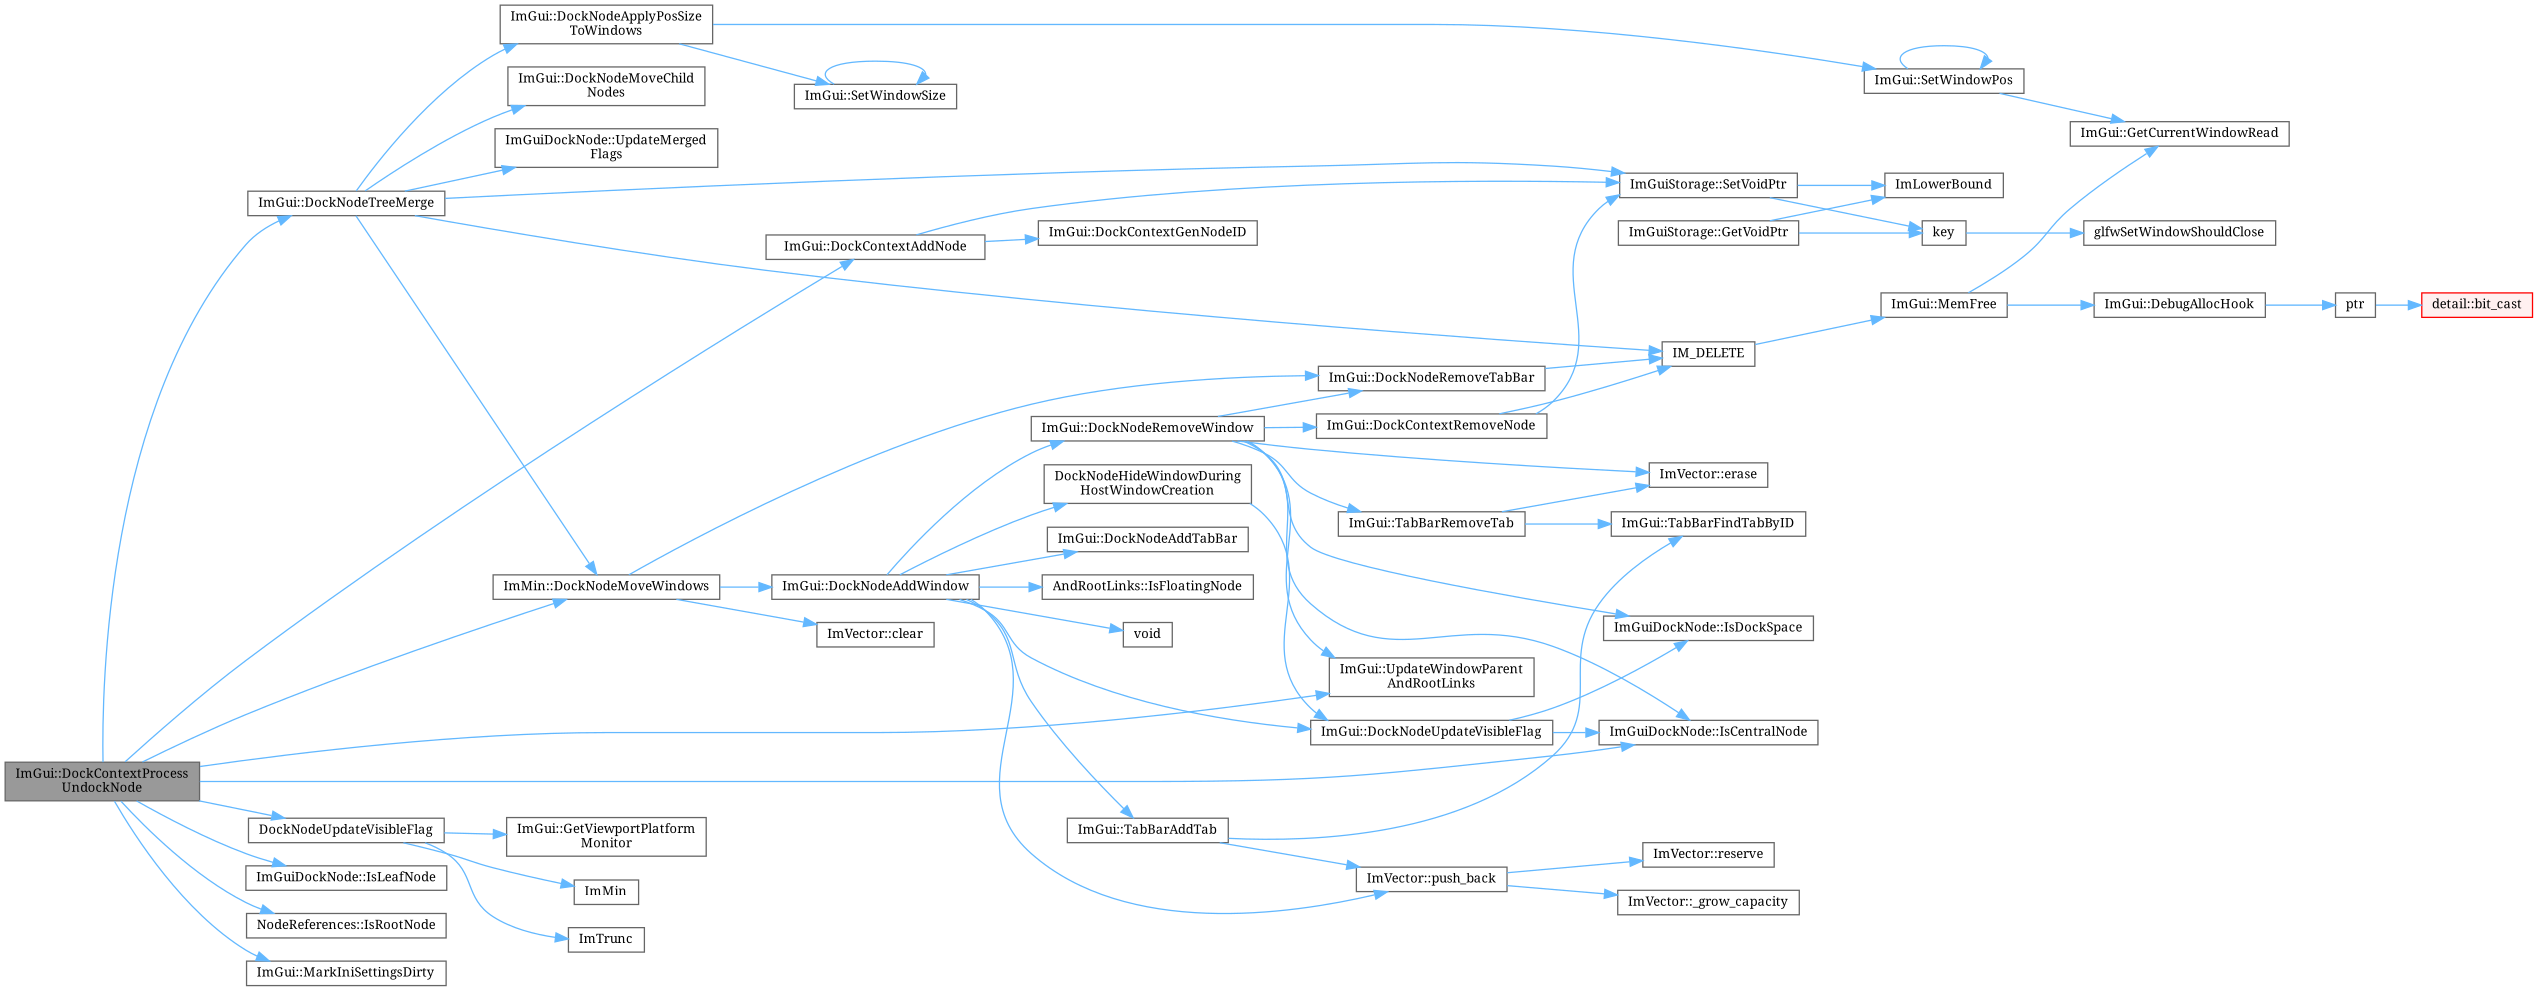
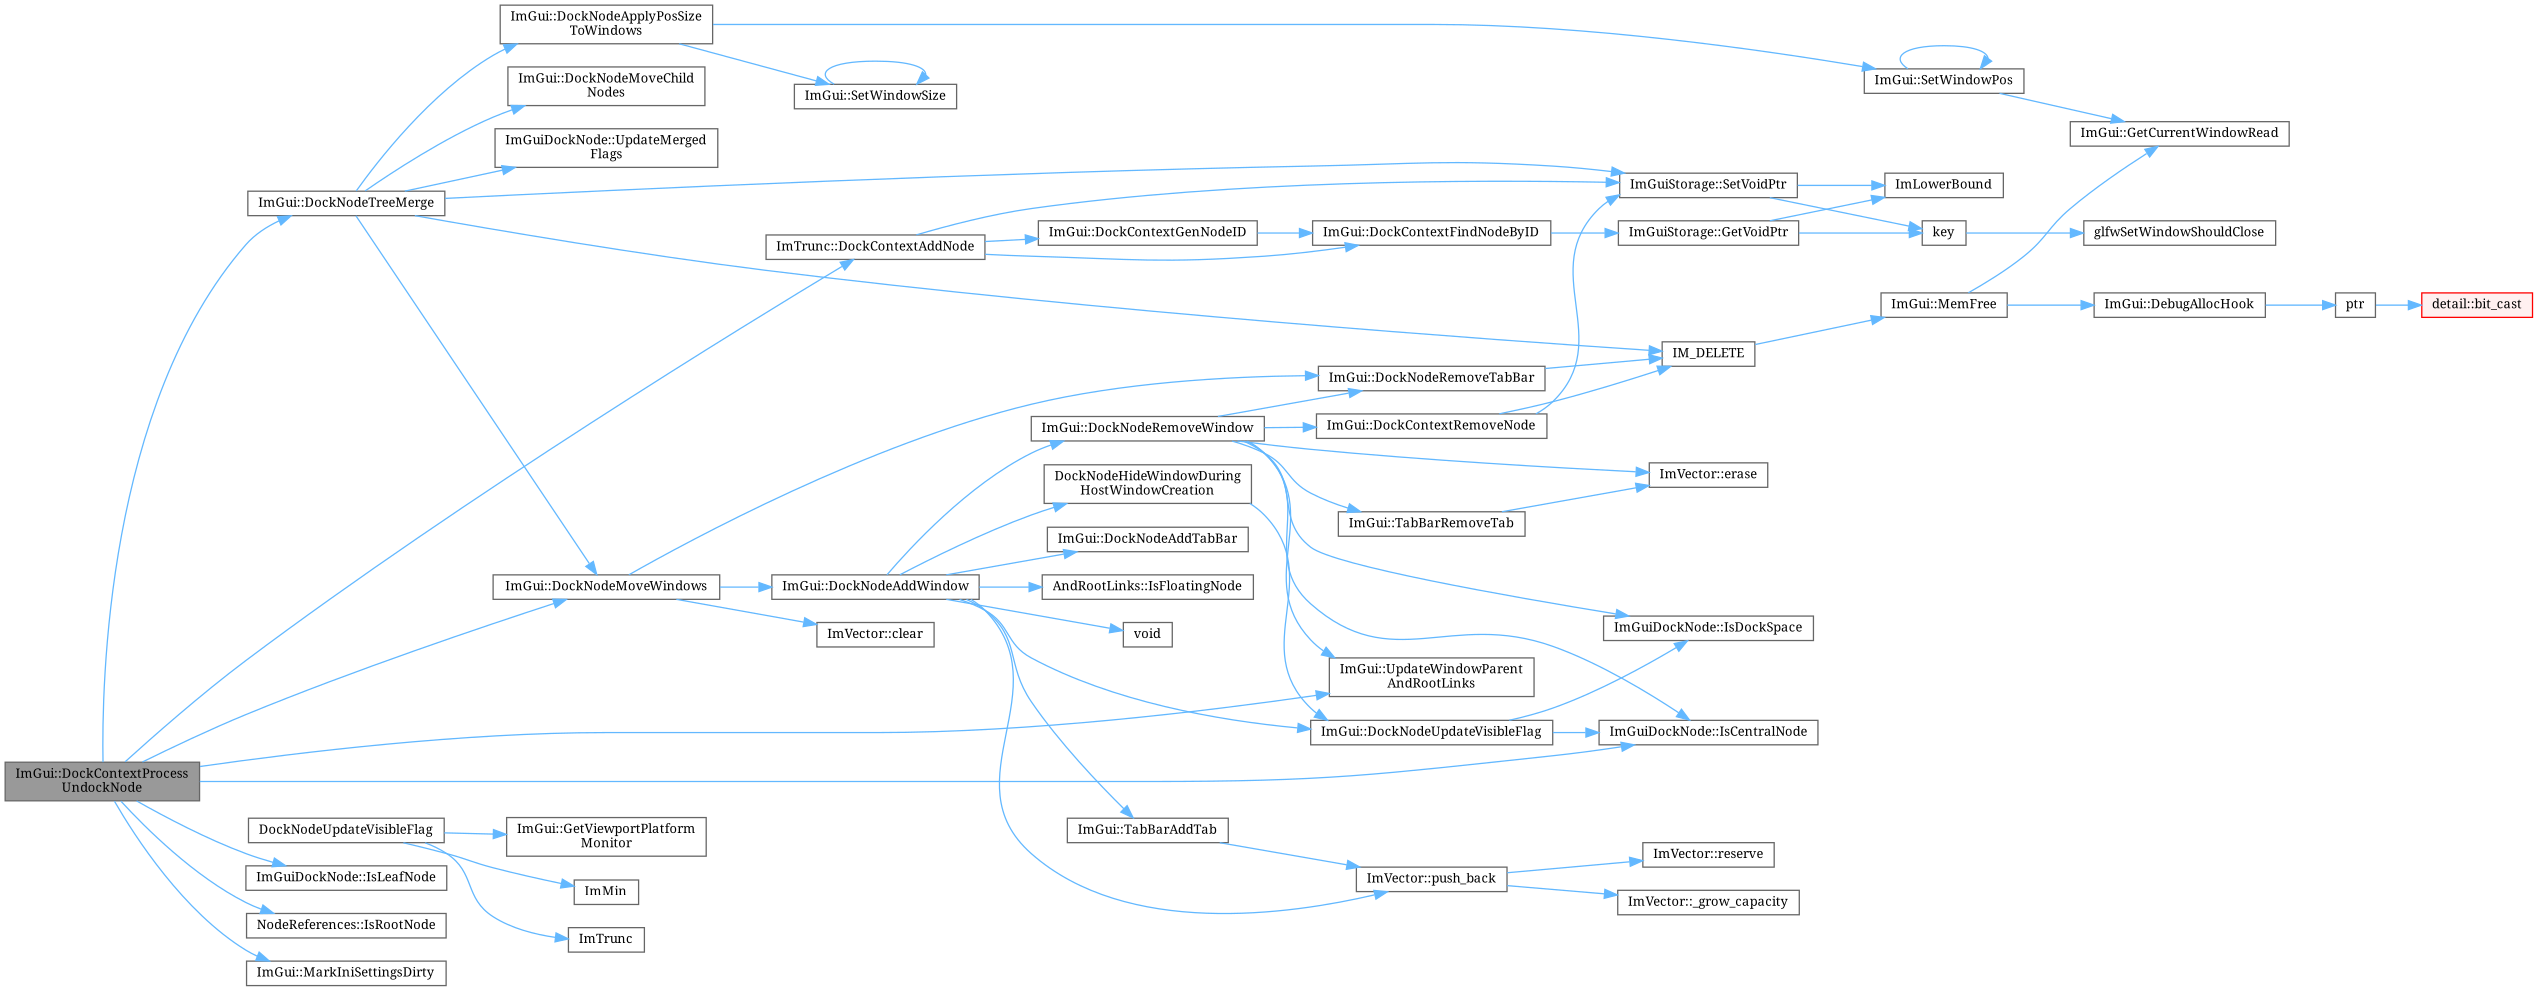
none -> (1432, 233)
(876, 247) -> (876, 247)
(1709, 524) -> none
(606, 587) -> (606, 587)
(235, 808) -> none
